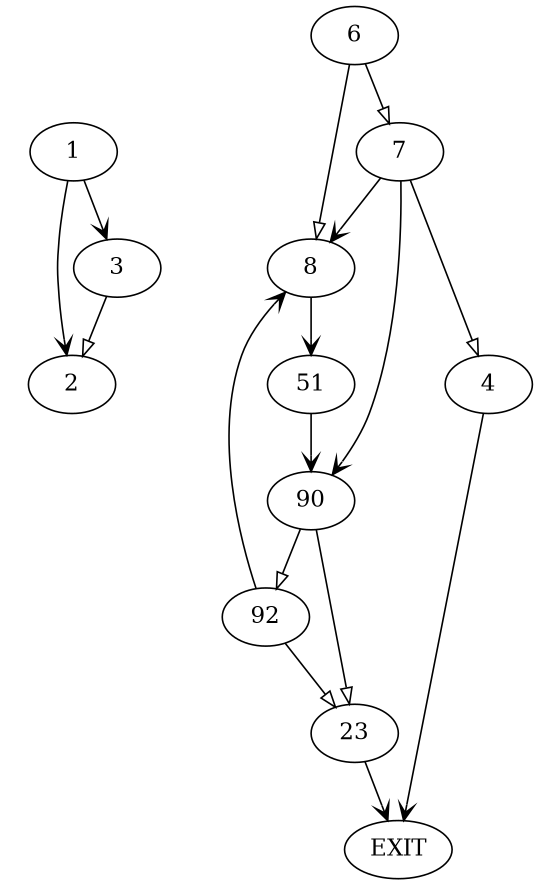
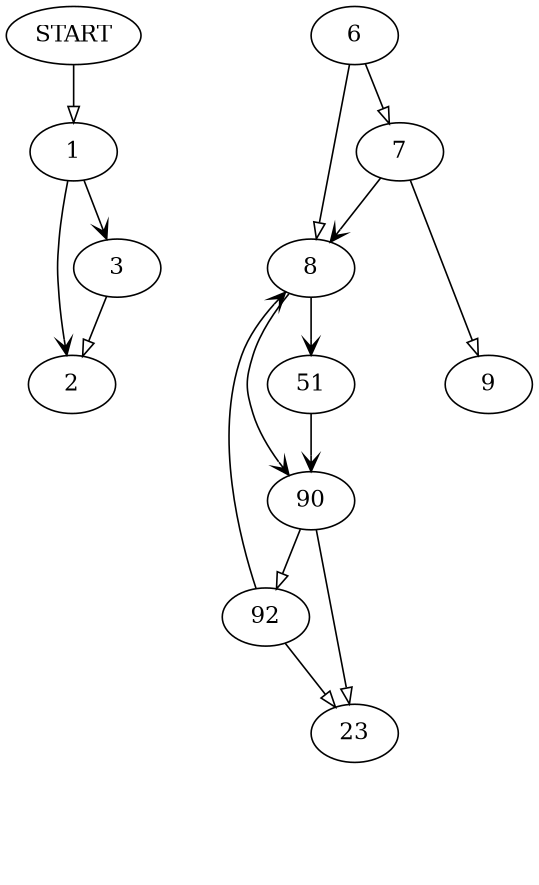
none -> (74, 36)
(391, 326) -> (248, 376)
(489, 384) -> (489, 384)
(398, 850) -> none
